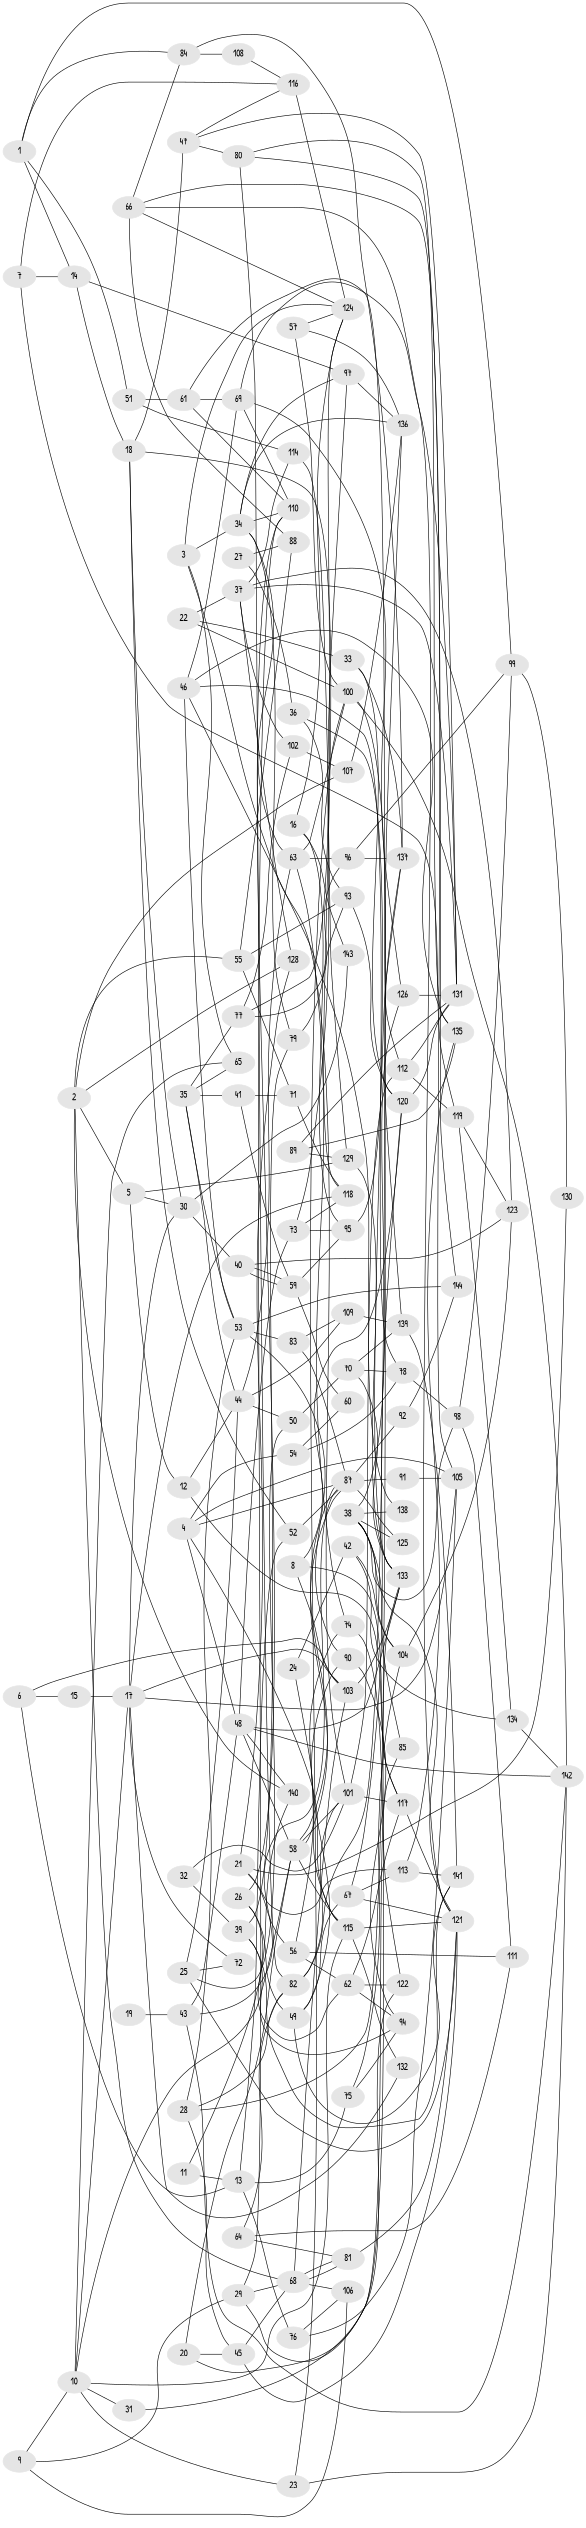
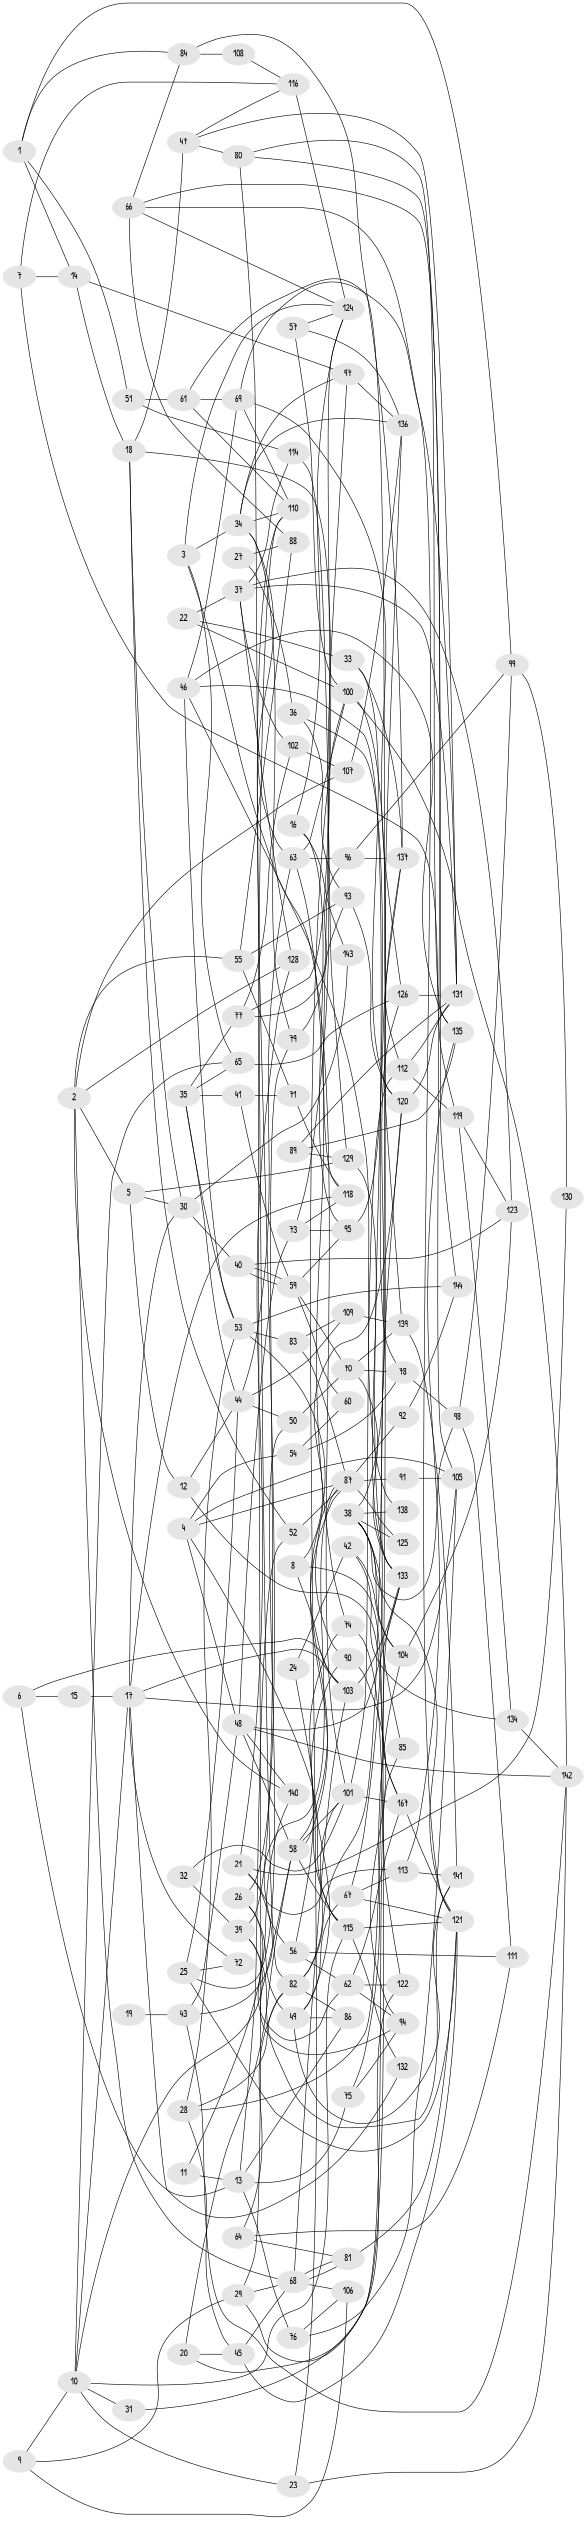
none -> (329, 1035)
none -> (323, 1331)
(403, 1804) -> (403, 1804)
none -> (348, 2018)
